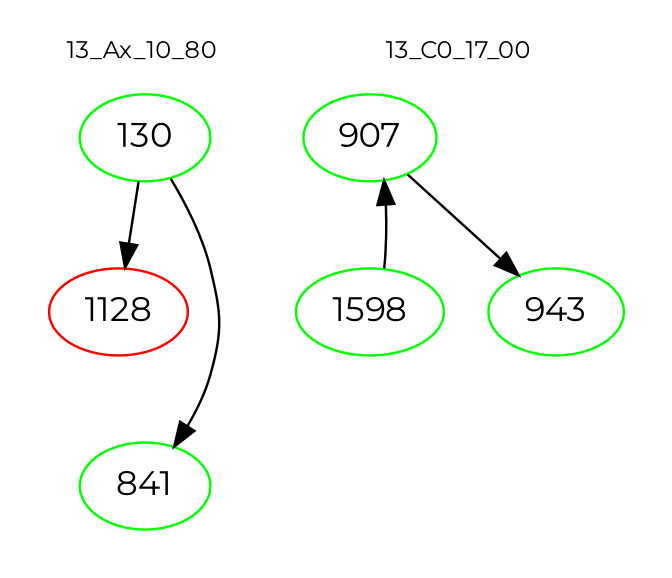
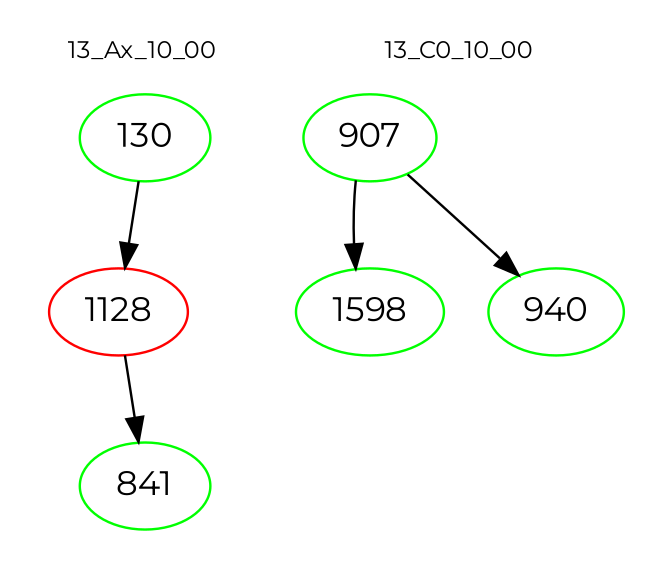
(143, 52) -> (143, 52)
(459, 52) -> (459, 52)
(386, 237) -> (354, 212)
(217, 301) -> (130, 386)
(556, 312) -> (556, 312)
